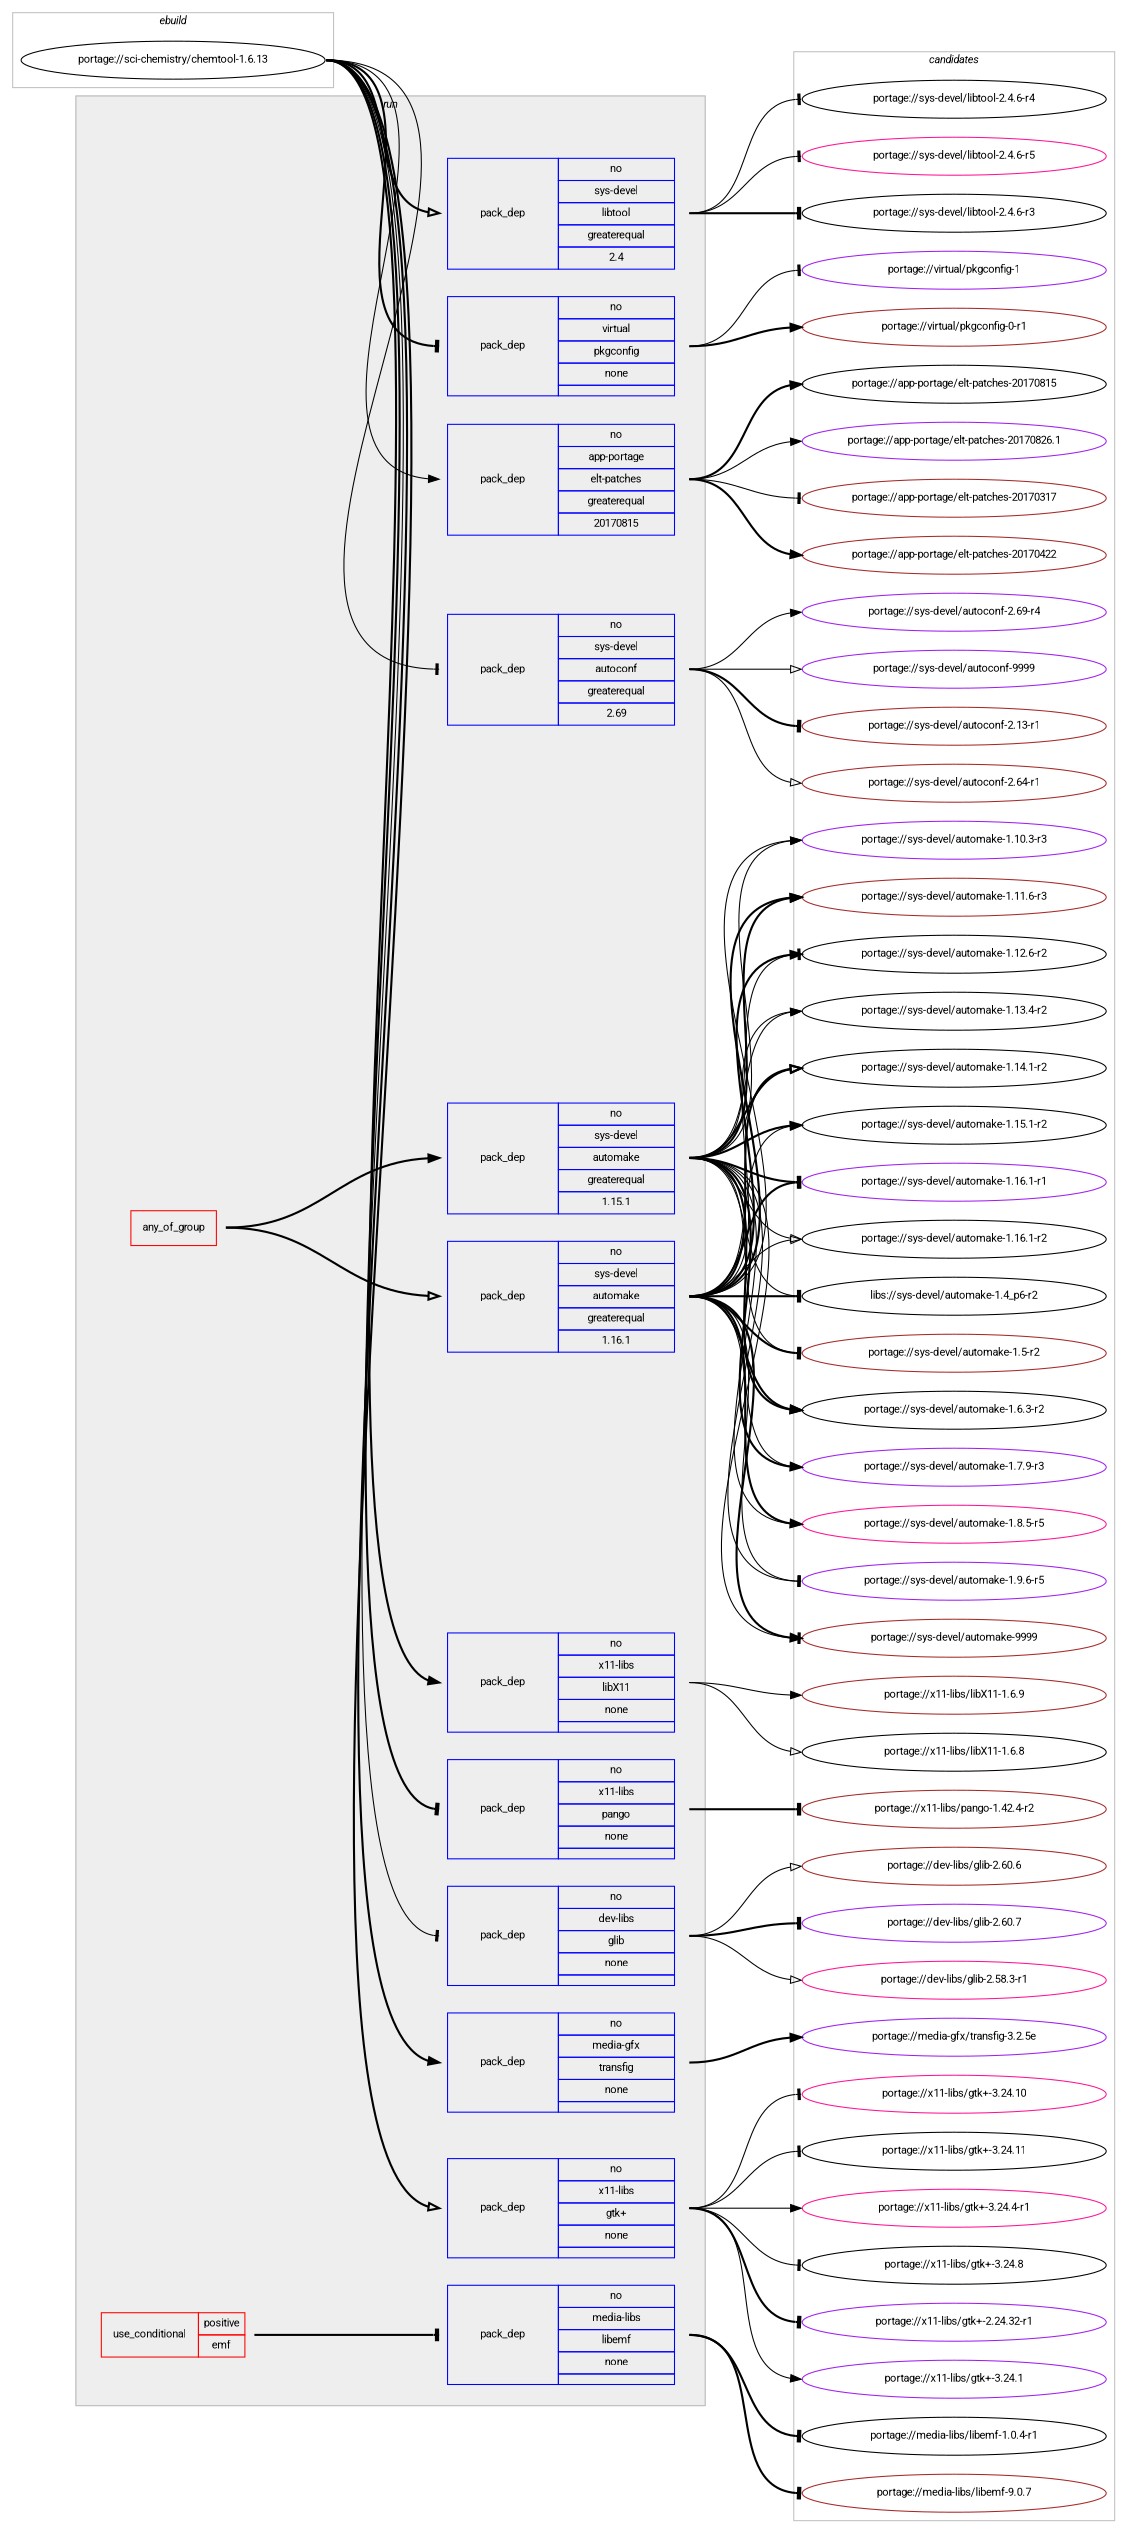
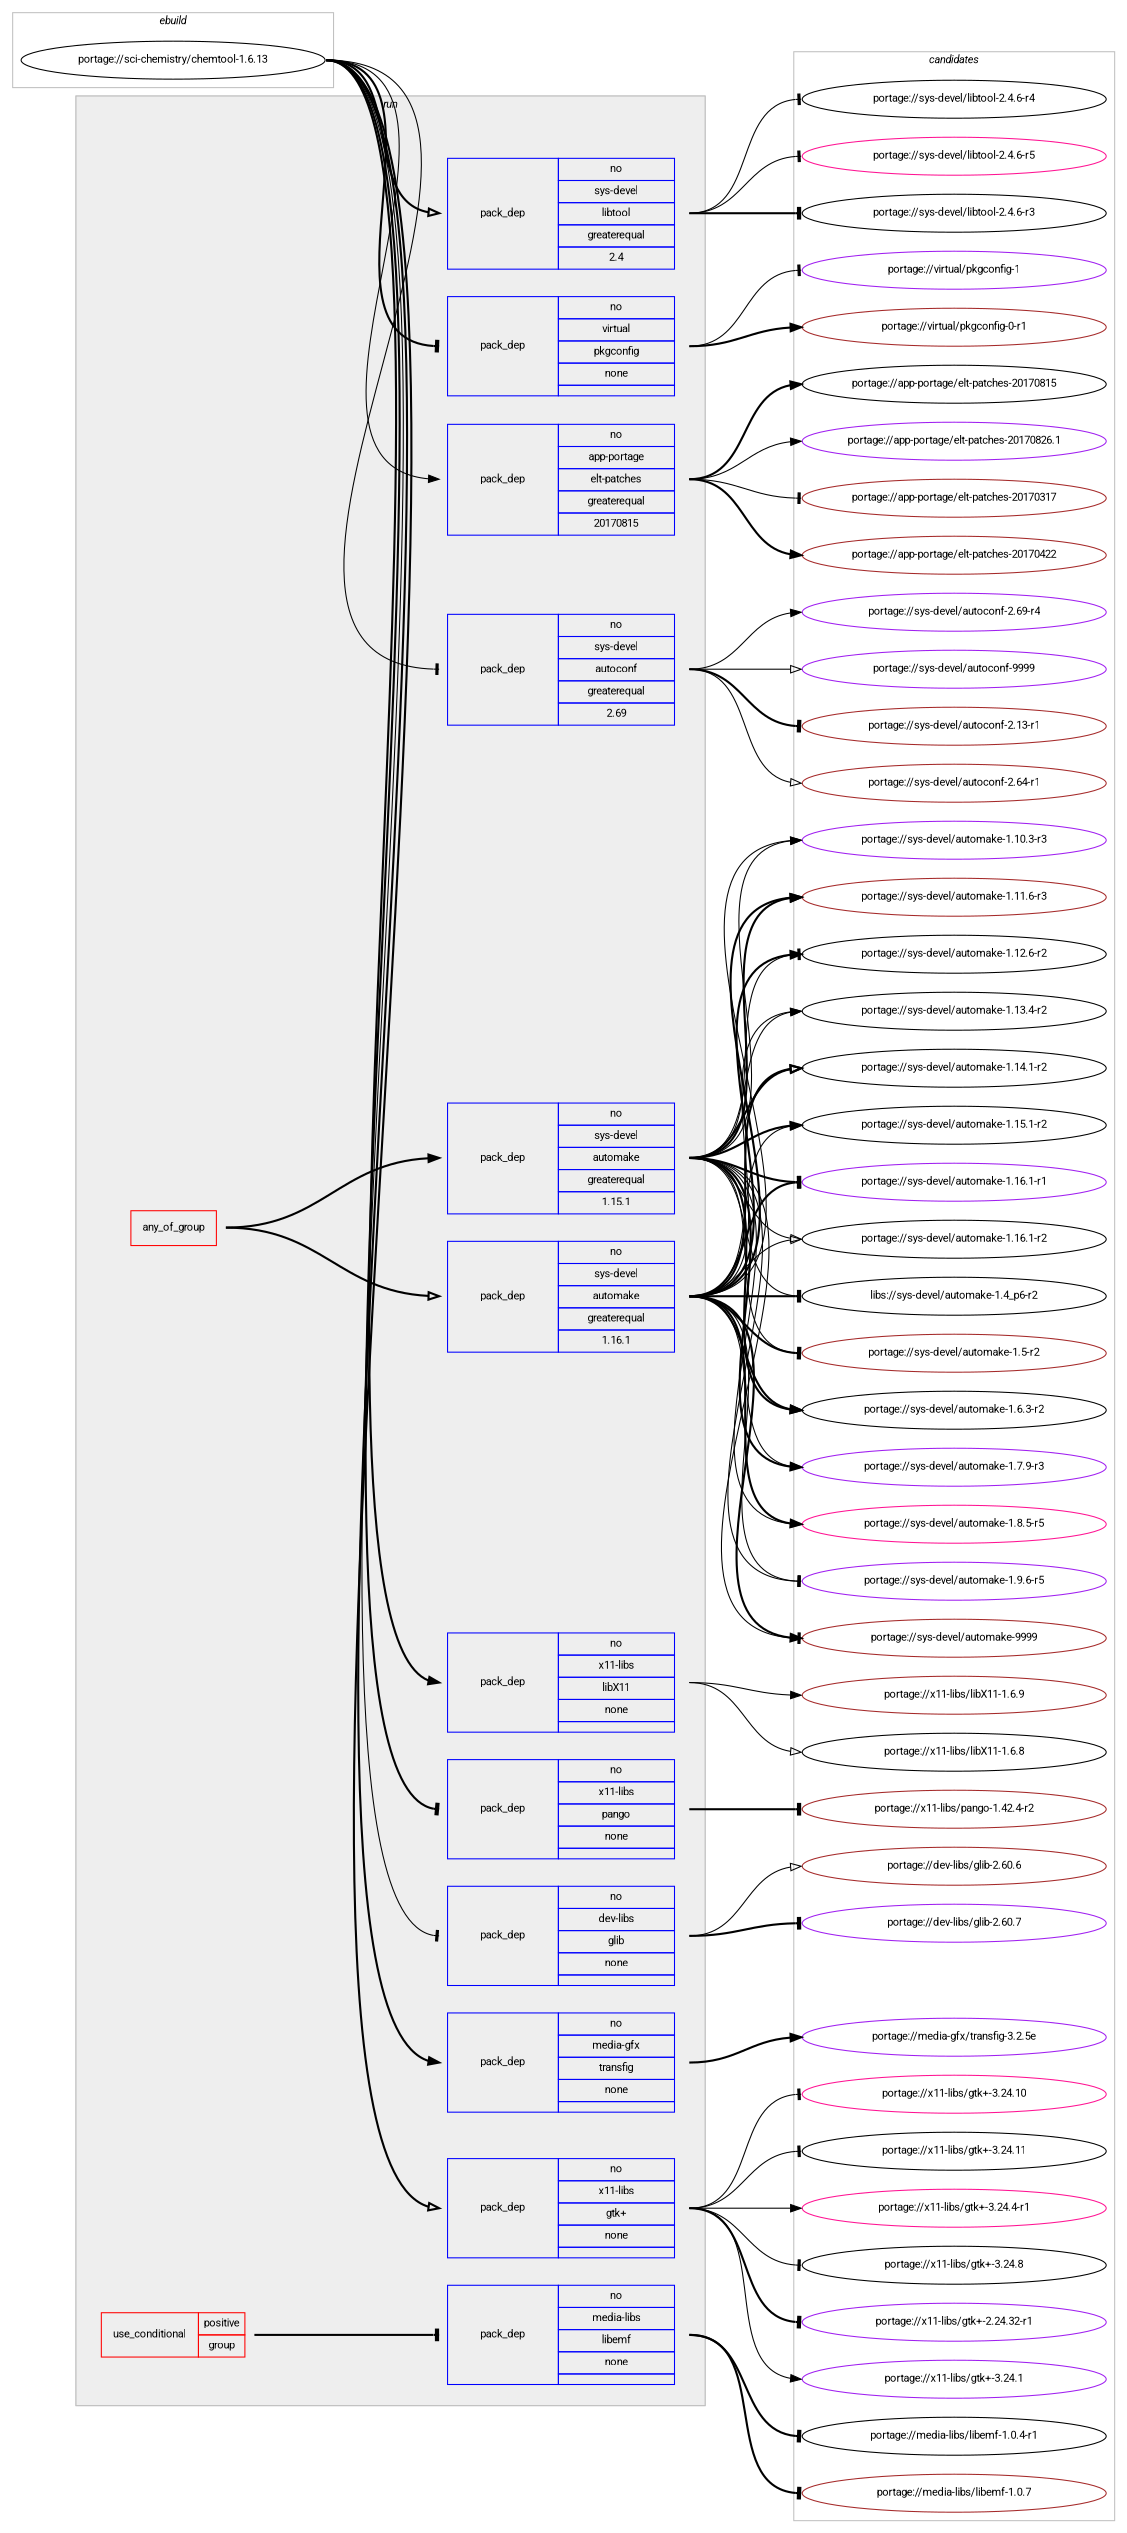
(954, 1980) -> none
(222, 2345) -> (222, 2345)
(954, 2493) -> (954, 2493)
